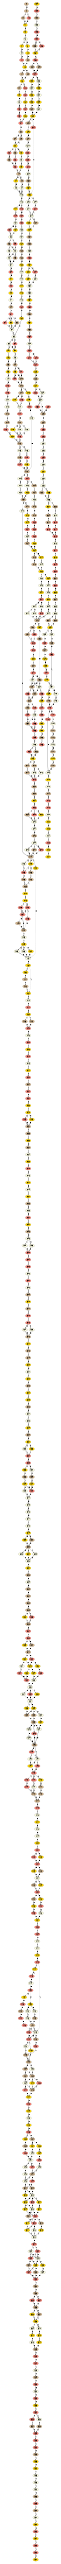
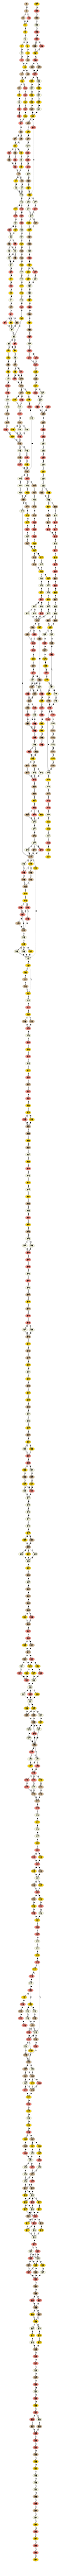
(25, 1659) -> (25, 1659)
